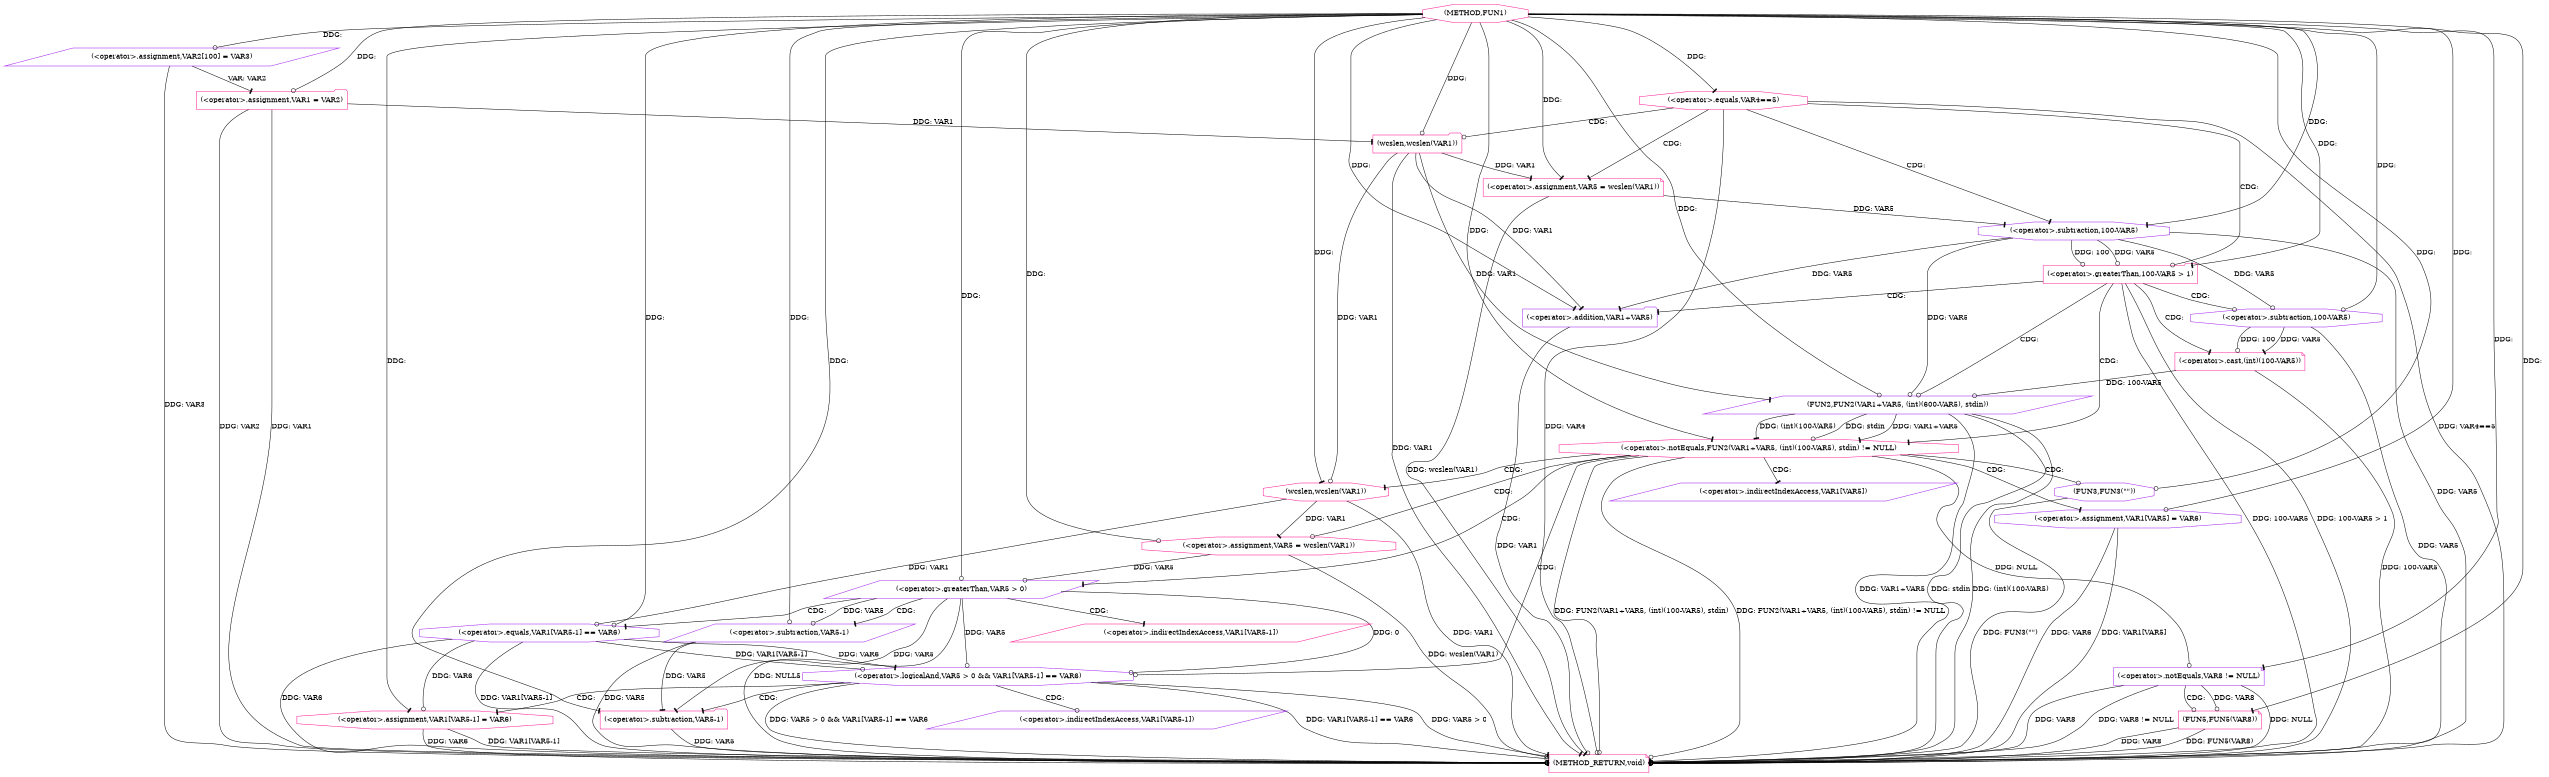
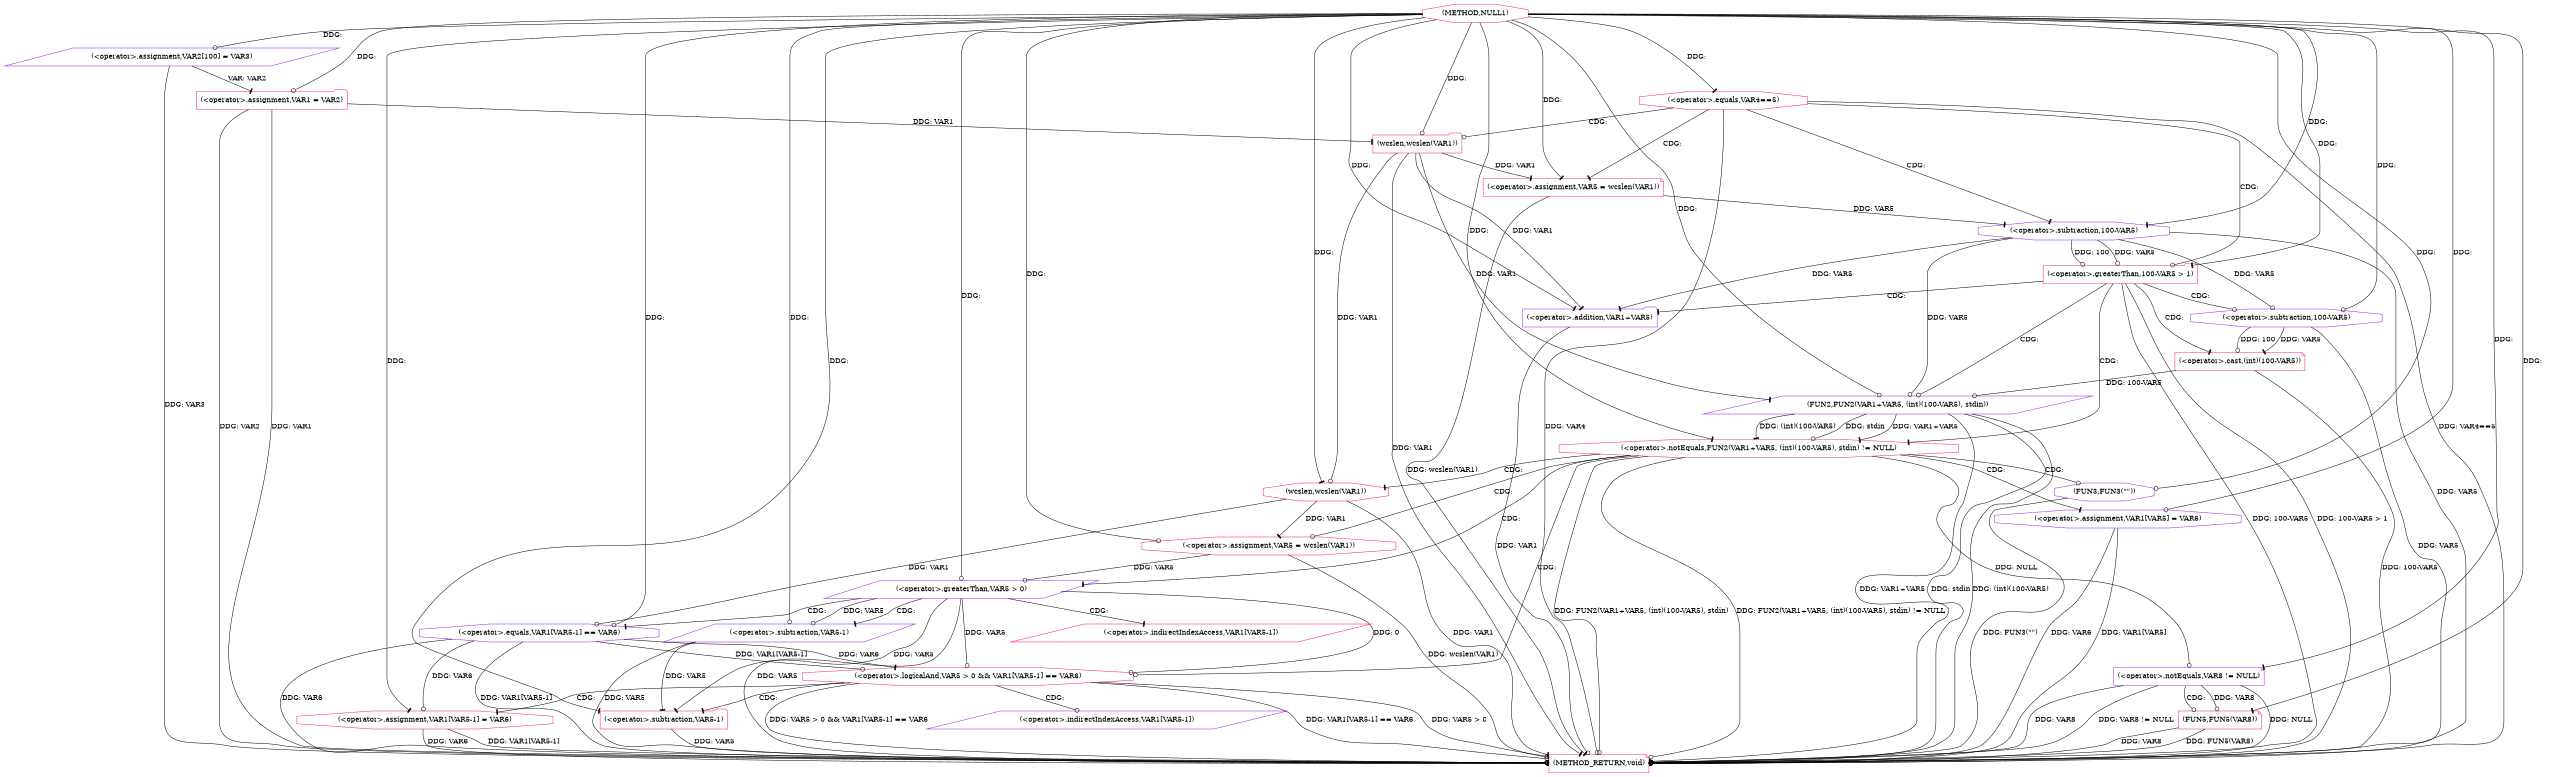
(1475, 14) -> (1475, 14)
(1898, 405) -> (1898, 405)
(1783, 492) -> none
(777, 676) -> (777, 676)
(968, 676) -> (968, 676)
